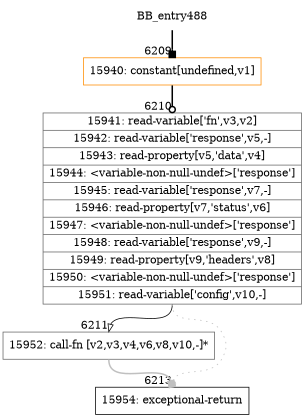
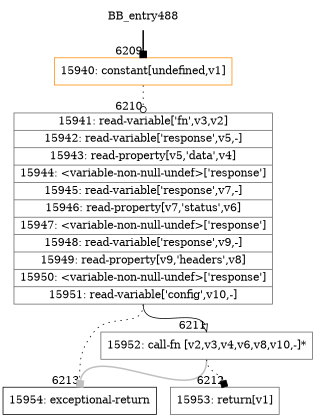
(172, 96) -> (143, 96)
(226, 343) -> (97, 329)
none -> (225, 401)
